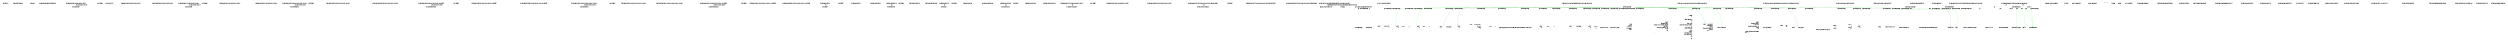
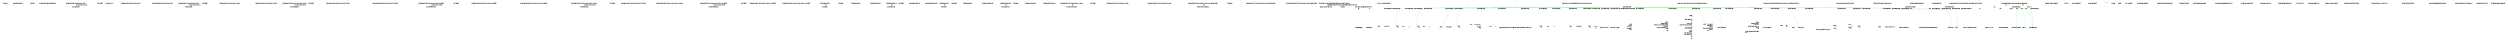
(1481, 7) -> none
